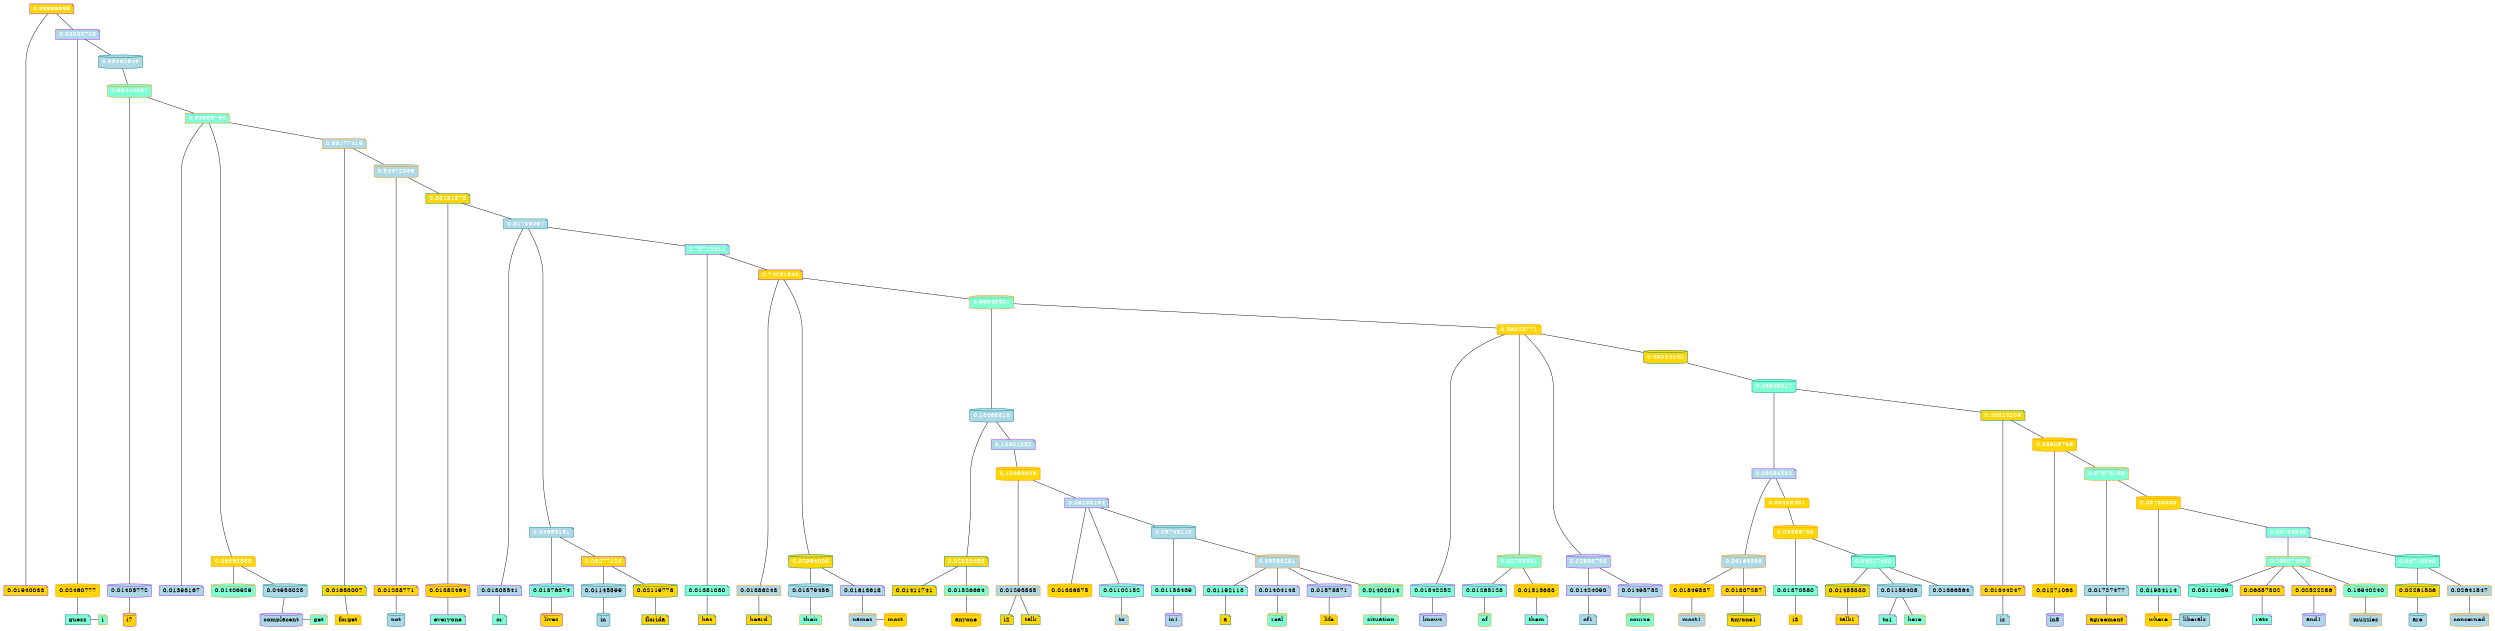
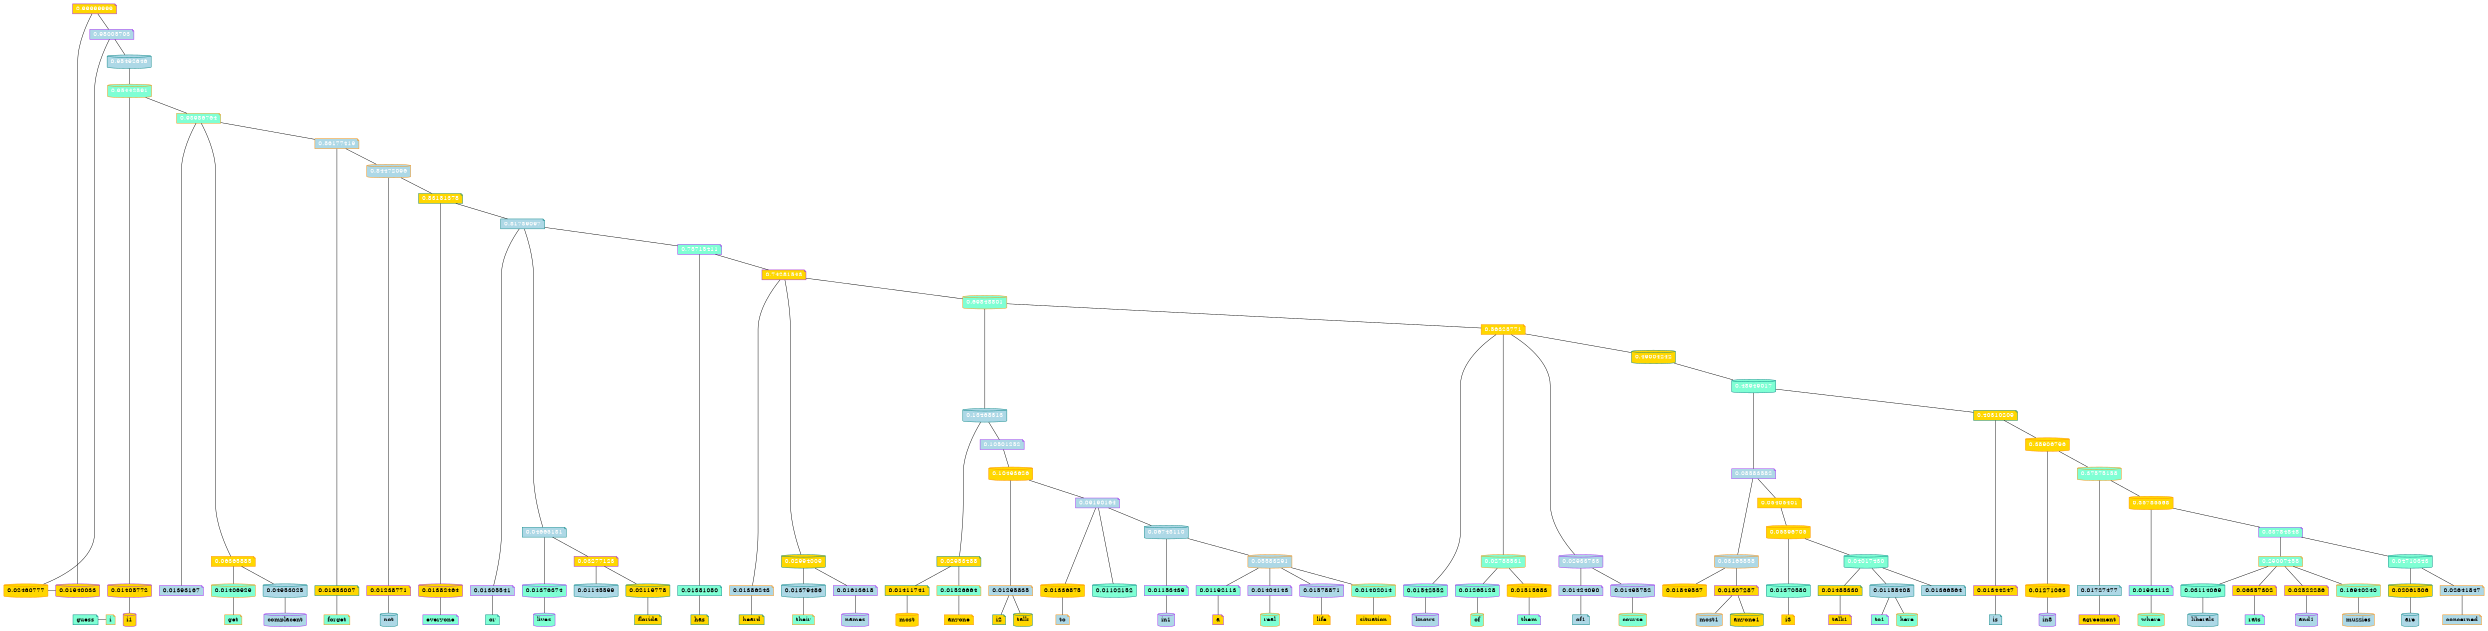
(26, 591) -> (78, 591)
(130, 591) -> (130, 591)
(1122, 591) -> (1114, 591)
(1433, 591) -> (1425, 591)
(1796, 591) -> (1788, 591)
(1847, 591) -> (1840, 591)
(2158, 591) -> (2151, 591)
(2418, 591) -> (2410, 591)
(1692, 605) -> (1724, 604)
(78, 606) -> (52, 591)
(1122, 606) -> (1063, 606)
(130, 620) -> (130, 620)
(306, 620) -> (233, 606)
(348, 620) -> (337, 620)
(552, 620) -> (544, 620)
(603, 620) -> none
(863, 620) -> (855, 620)
(880, 620) -> (907, 604)
(966, 620) -> (959, 620)
(1031, 620) -> (1023, 620)
(1225, 620) -> (1218, 620)
(1381, 620) -> (1374, 620)
(1915, 620) -> (1907, 620)
(2158, 620) -> (2151, 620)
(2176, 620) -> (2203, 605)
(2469, 620) -> (2462, 620)
